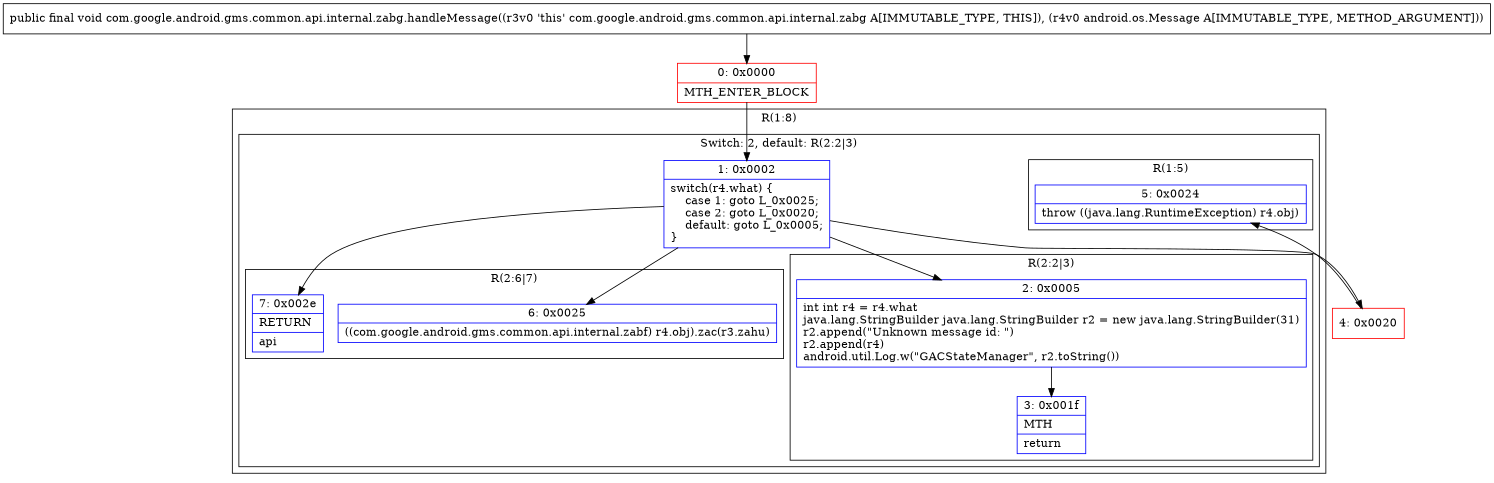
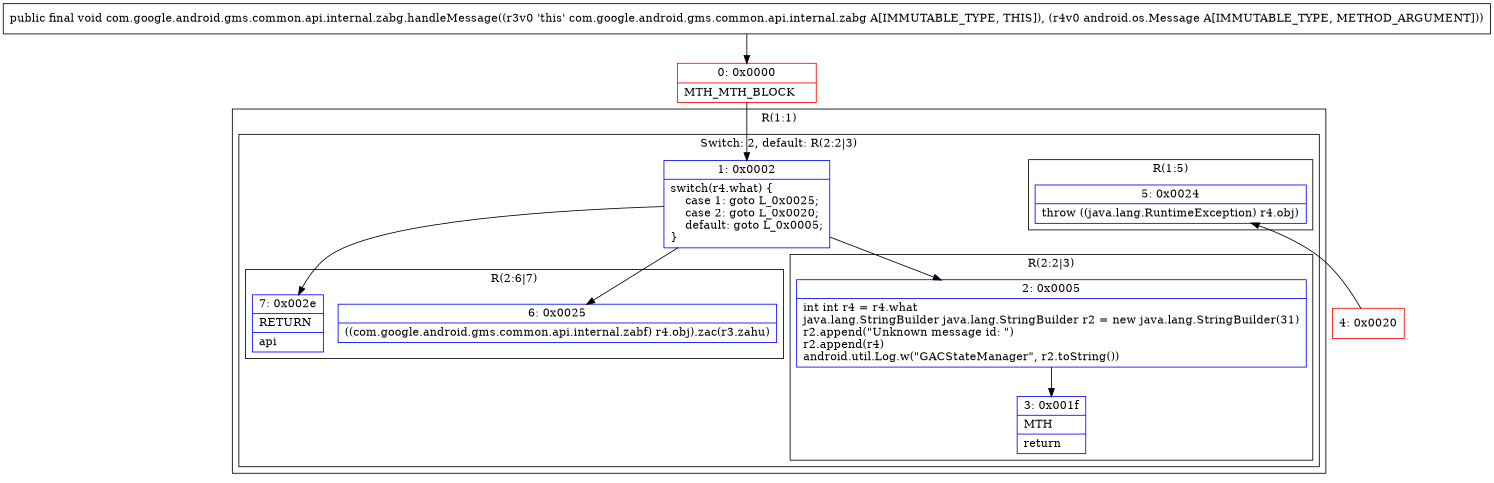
(747, 92) -> (739, 92)
(779, 118) -> (779, 118)
(1104, 249) -> none
